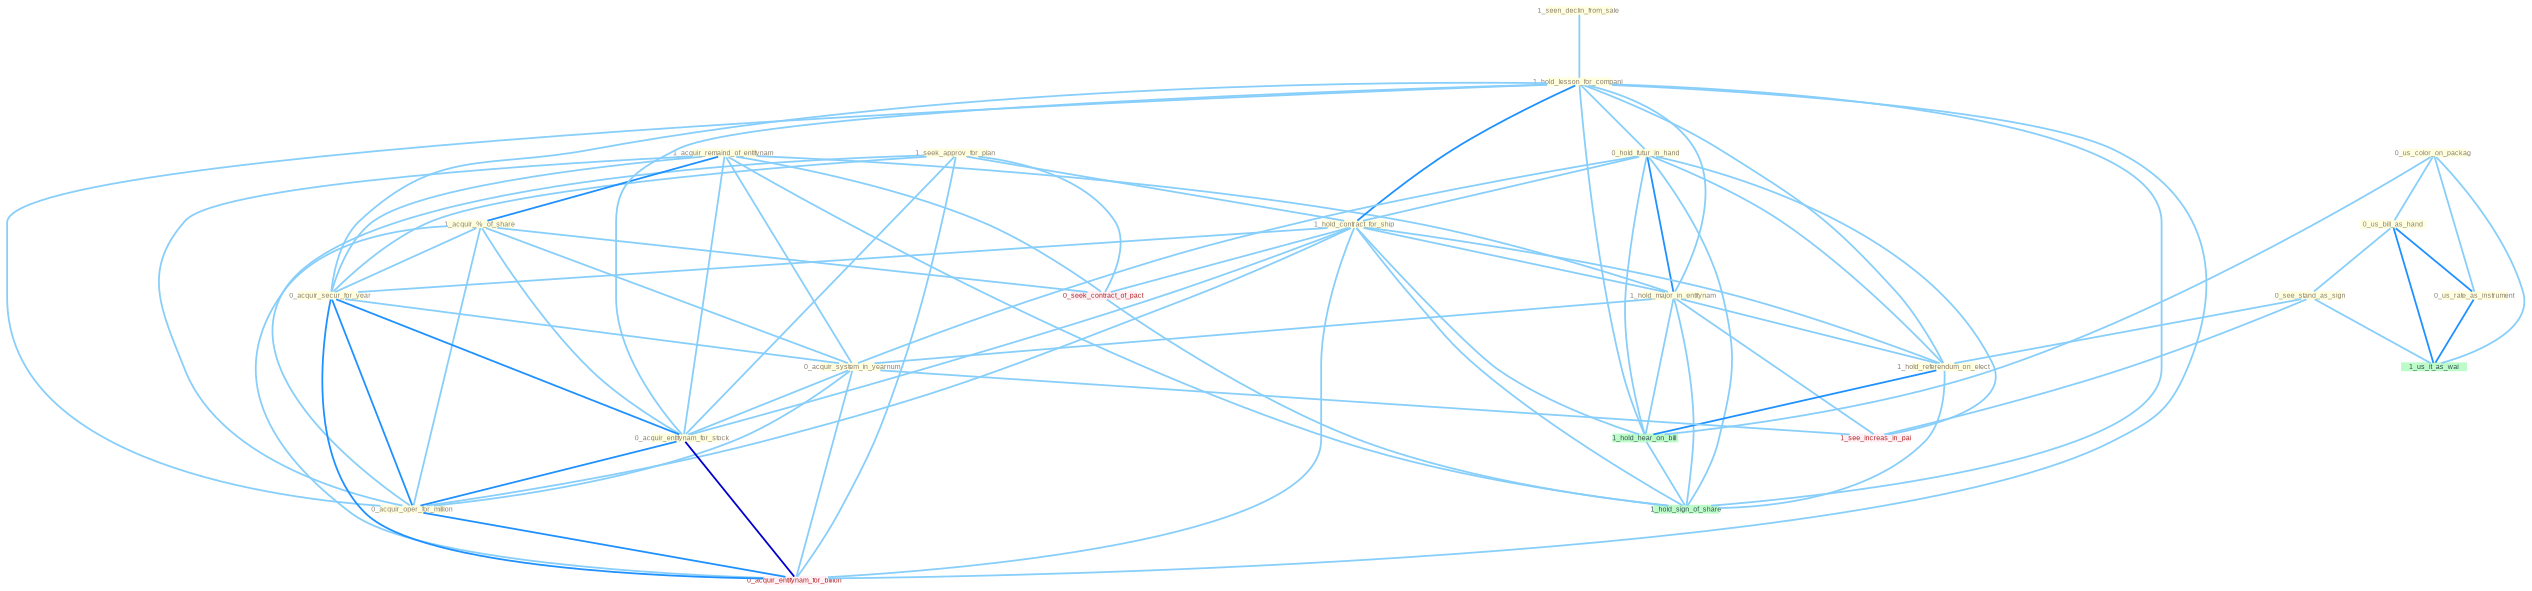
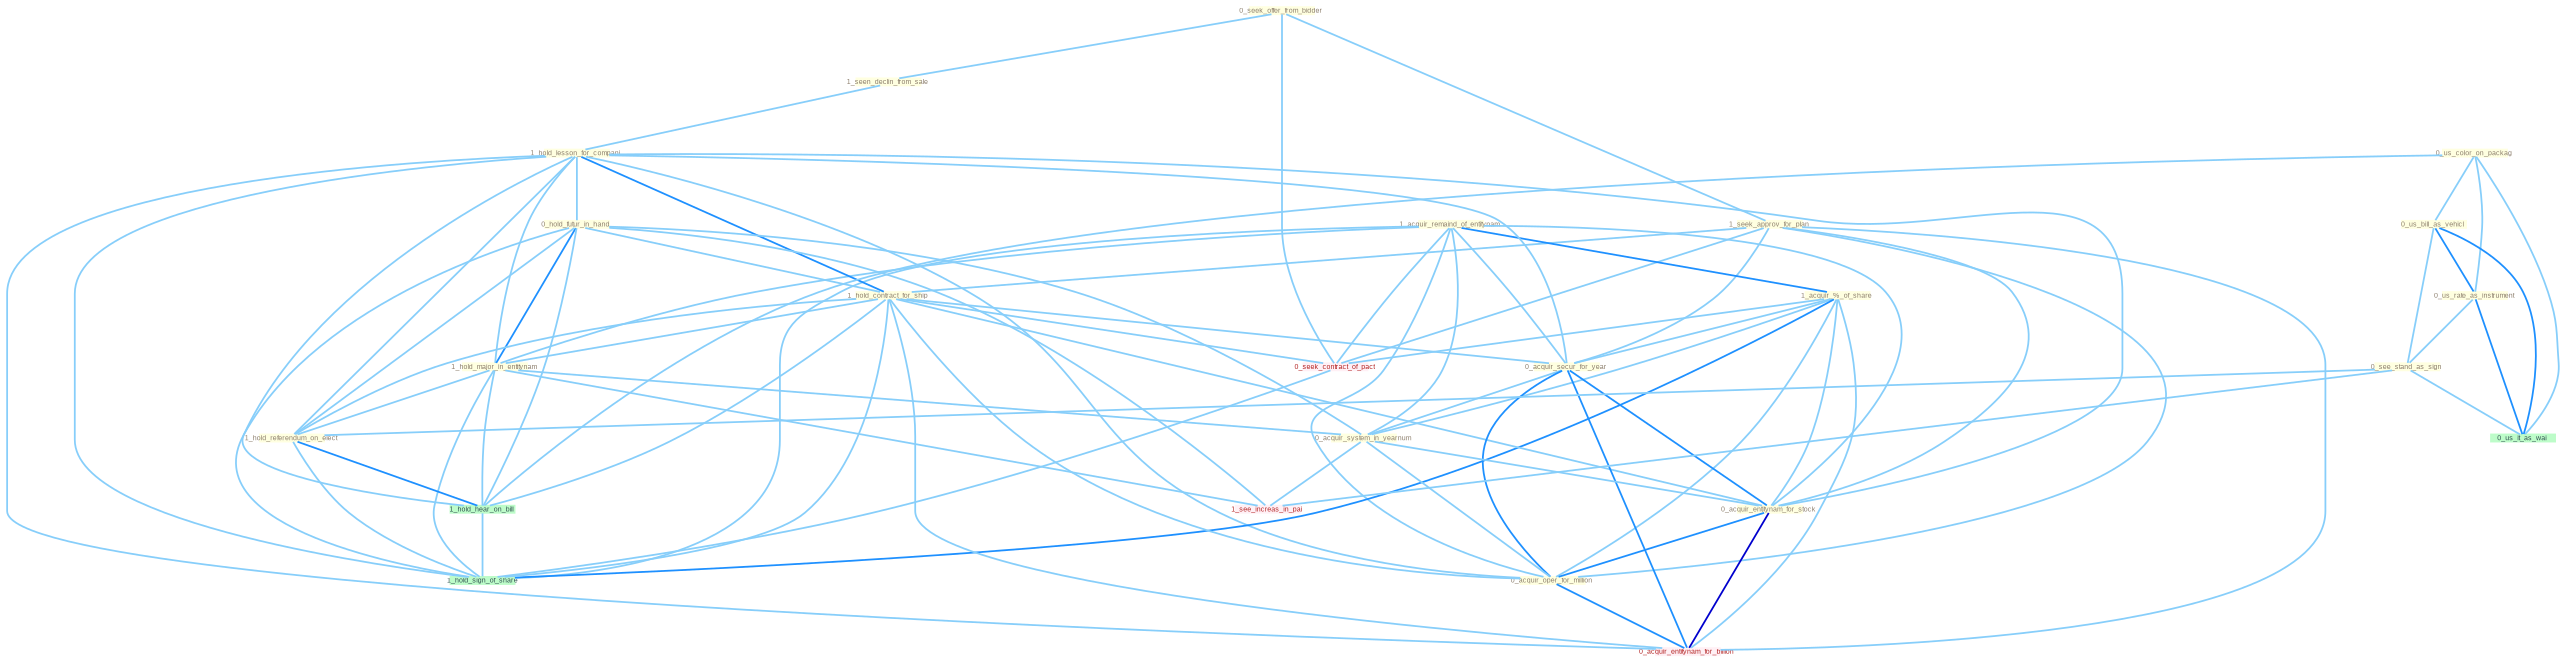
none -> (1282, 11)
(2393, 224) -> (2434, 224)
none -> (2441, 331)
(2434, 367) -> (2523, 438)
(824, 474) -> none
none -> (1162, 536)
